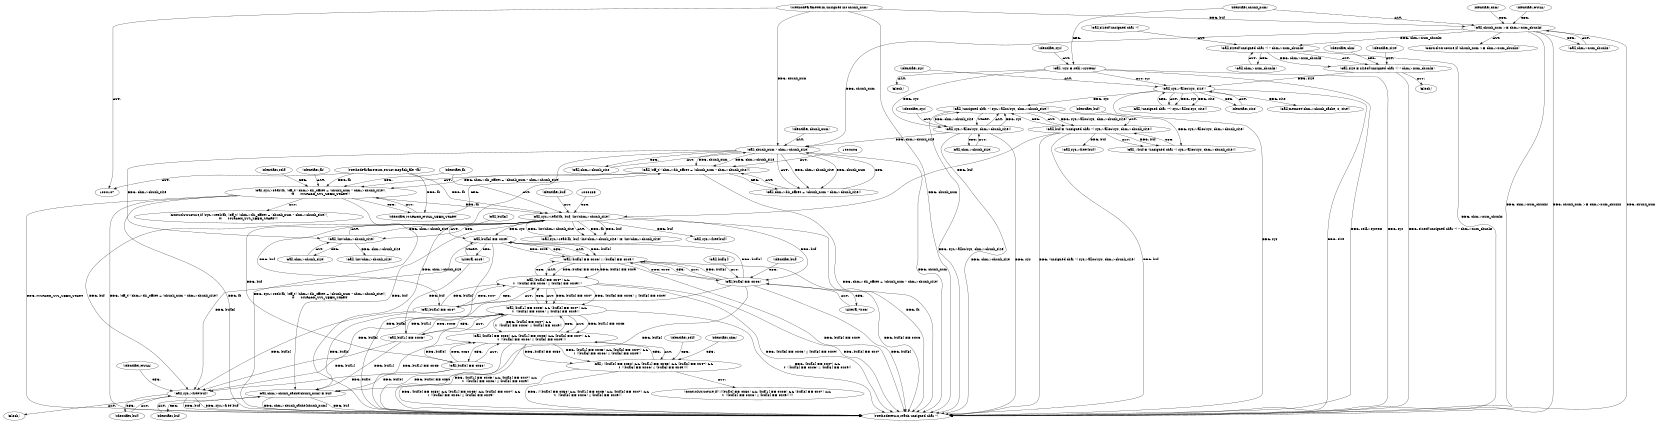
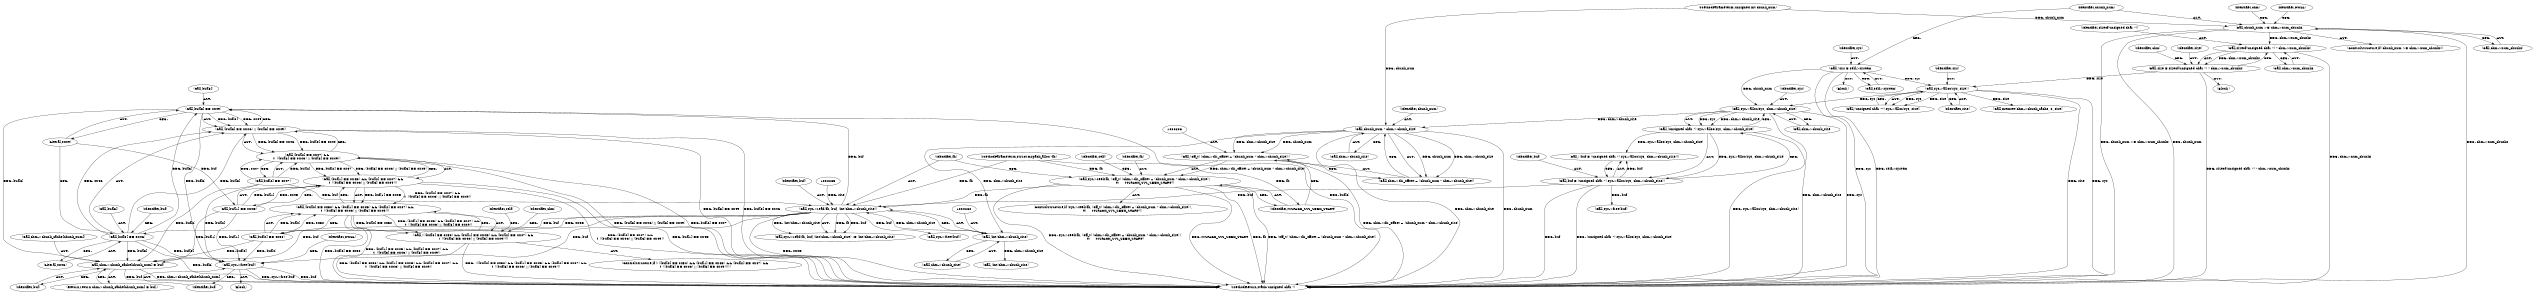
(1217, 18) -> (2050, 18)
(1115, 28) -> (2110, 28)
(1101, 41) -> none
none -> (2253, 63)
(1143, 79) -> (1913, 79)
none -> (1881, 89)
(1094, 97) -> (1858, 98)
(911, 99) -> (1758, 89)
(985, 119) -> (1767, 119)
none -> (4, 144)
(385, 170) -> (1019, 157)
(107, 192) -> none
(929, 201) -> none
(586, 205) -> (837, 195)
none -> (964, 209)
(423, 217) -> (1303, 209)
(517, 229) -> (856, 157)
(311, 236) -> (547, 202)
none -> (54, 237)
(473, 249) -> (124, 119)
(675, 271) -> (60, 208)
(254, 282) -> (575, 223)
none -> (112, 287)
(857, 310) -> (55, 265)
(913, 310) -> (793, 251)
